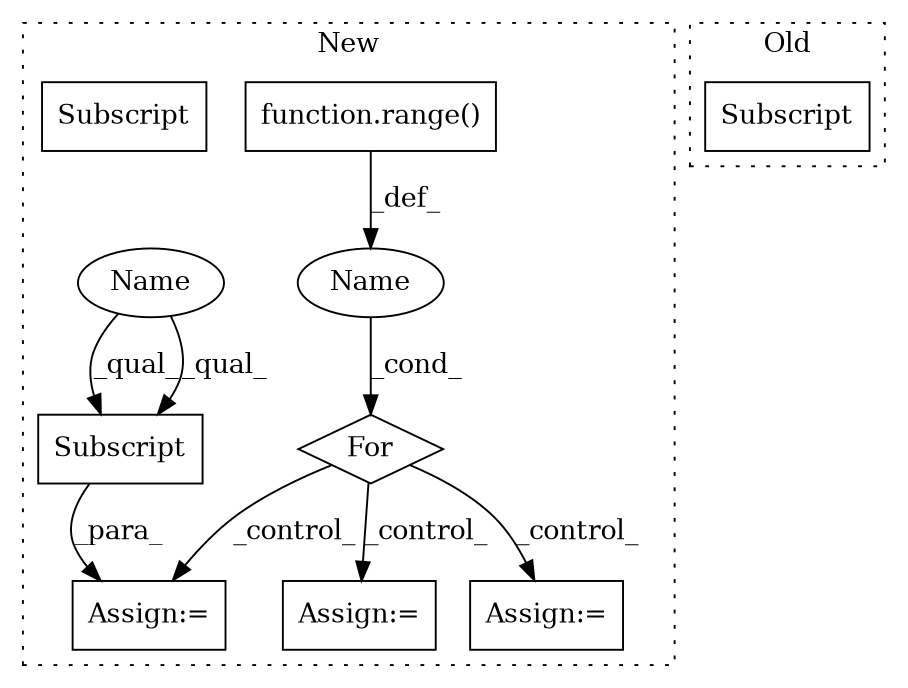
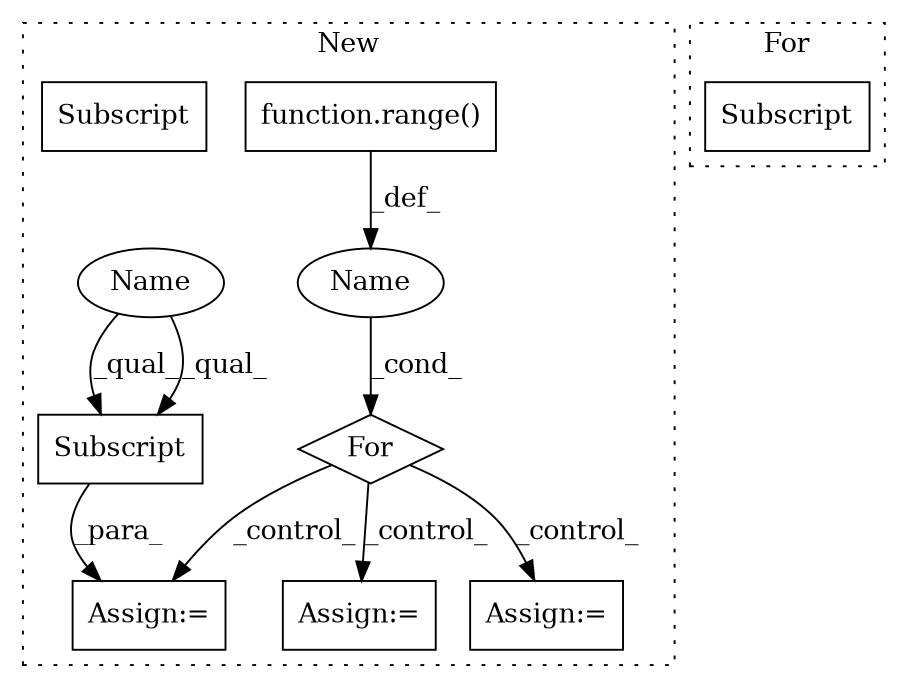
(787, 45) -> (787, 45)
